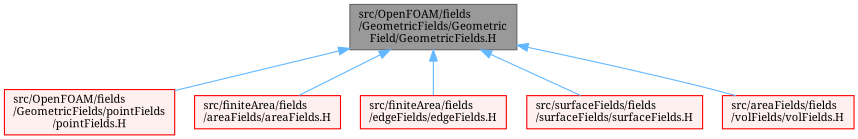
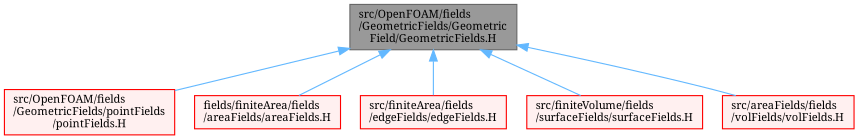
(268, 112) -> (268, 112)
(615, 112) -> (615, 112)
